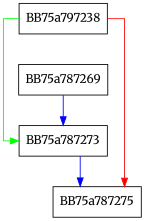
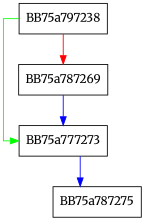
(125, 90) -> (63, 45)
(63, 141) -> (63, 141)
